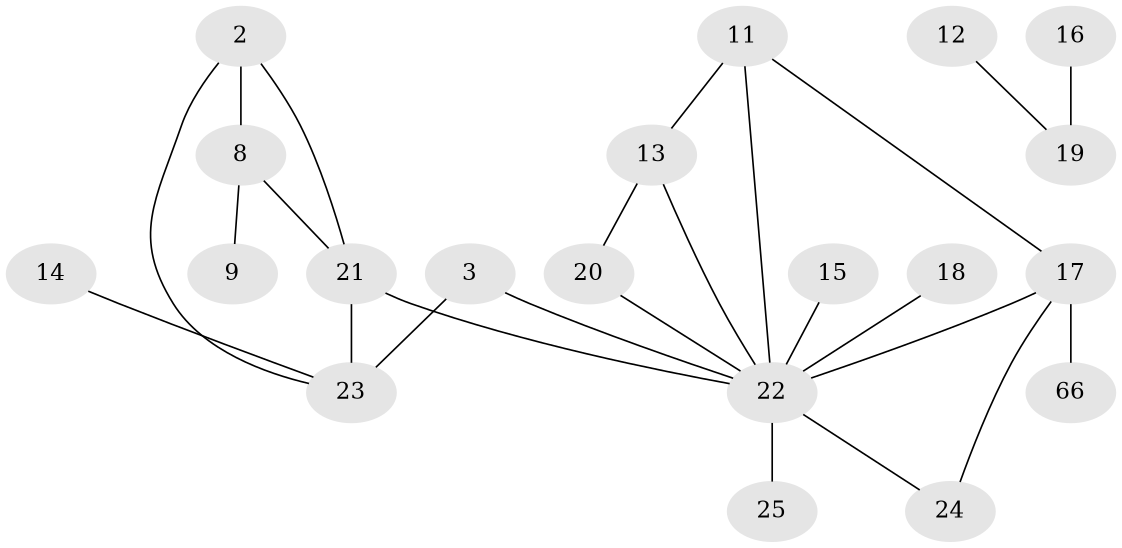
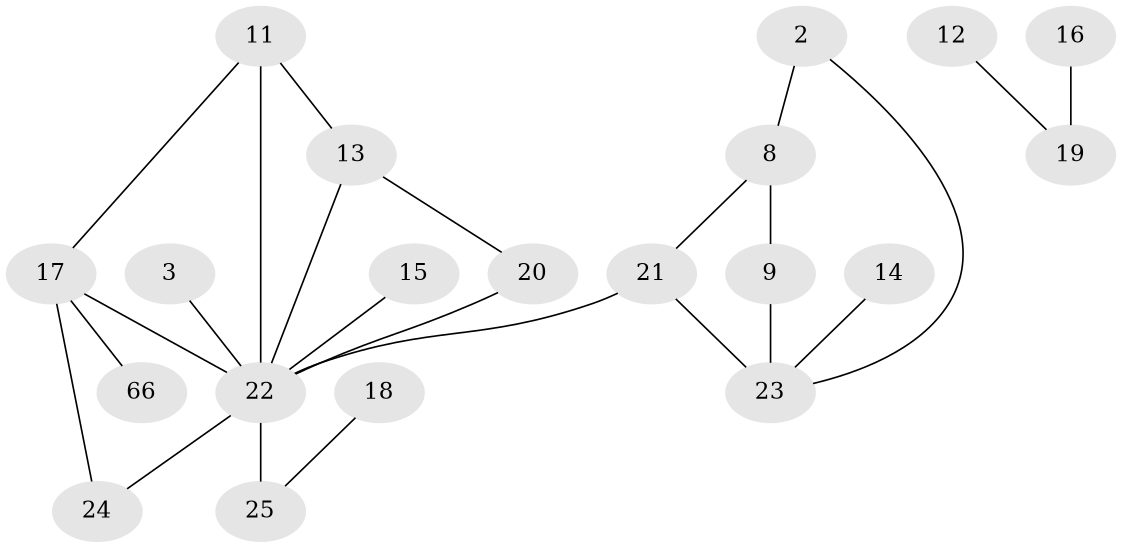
(311, 150) -> none
(411, 333) -> (771, 333)
(862, 333) -> (320, 452)
